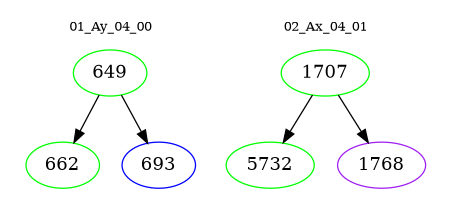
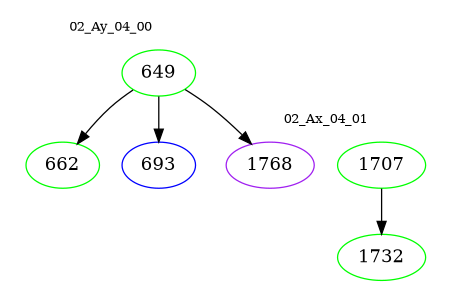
(111, 28) -> (111, 28)
(350, 113) -> (225, 119)
(270, 165) -> (382, 257)
